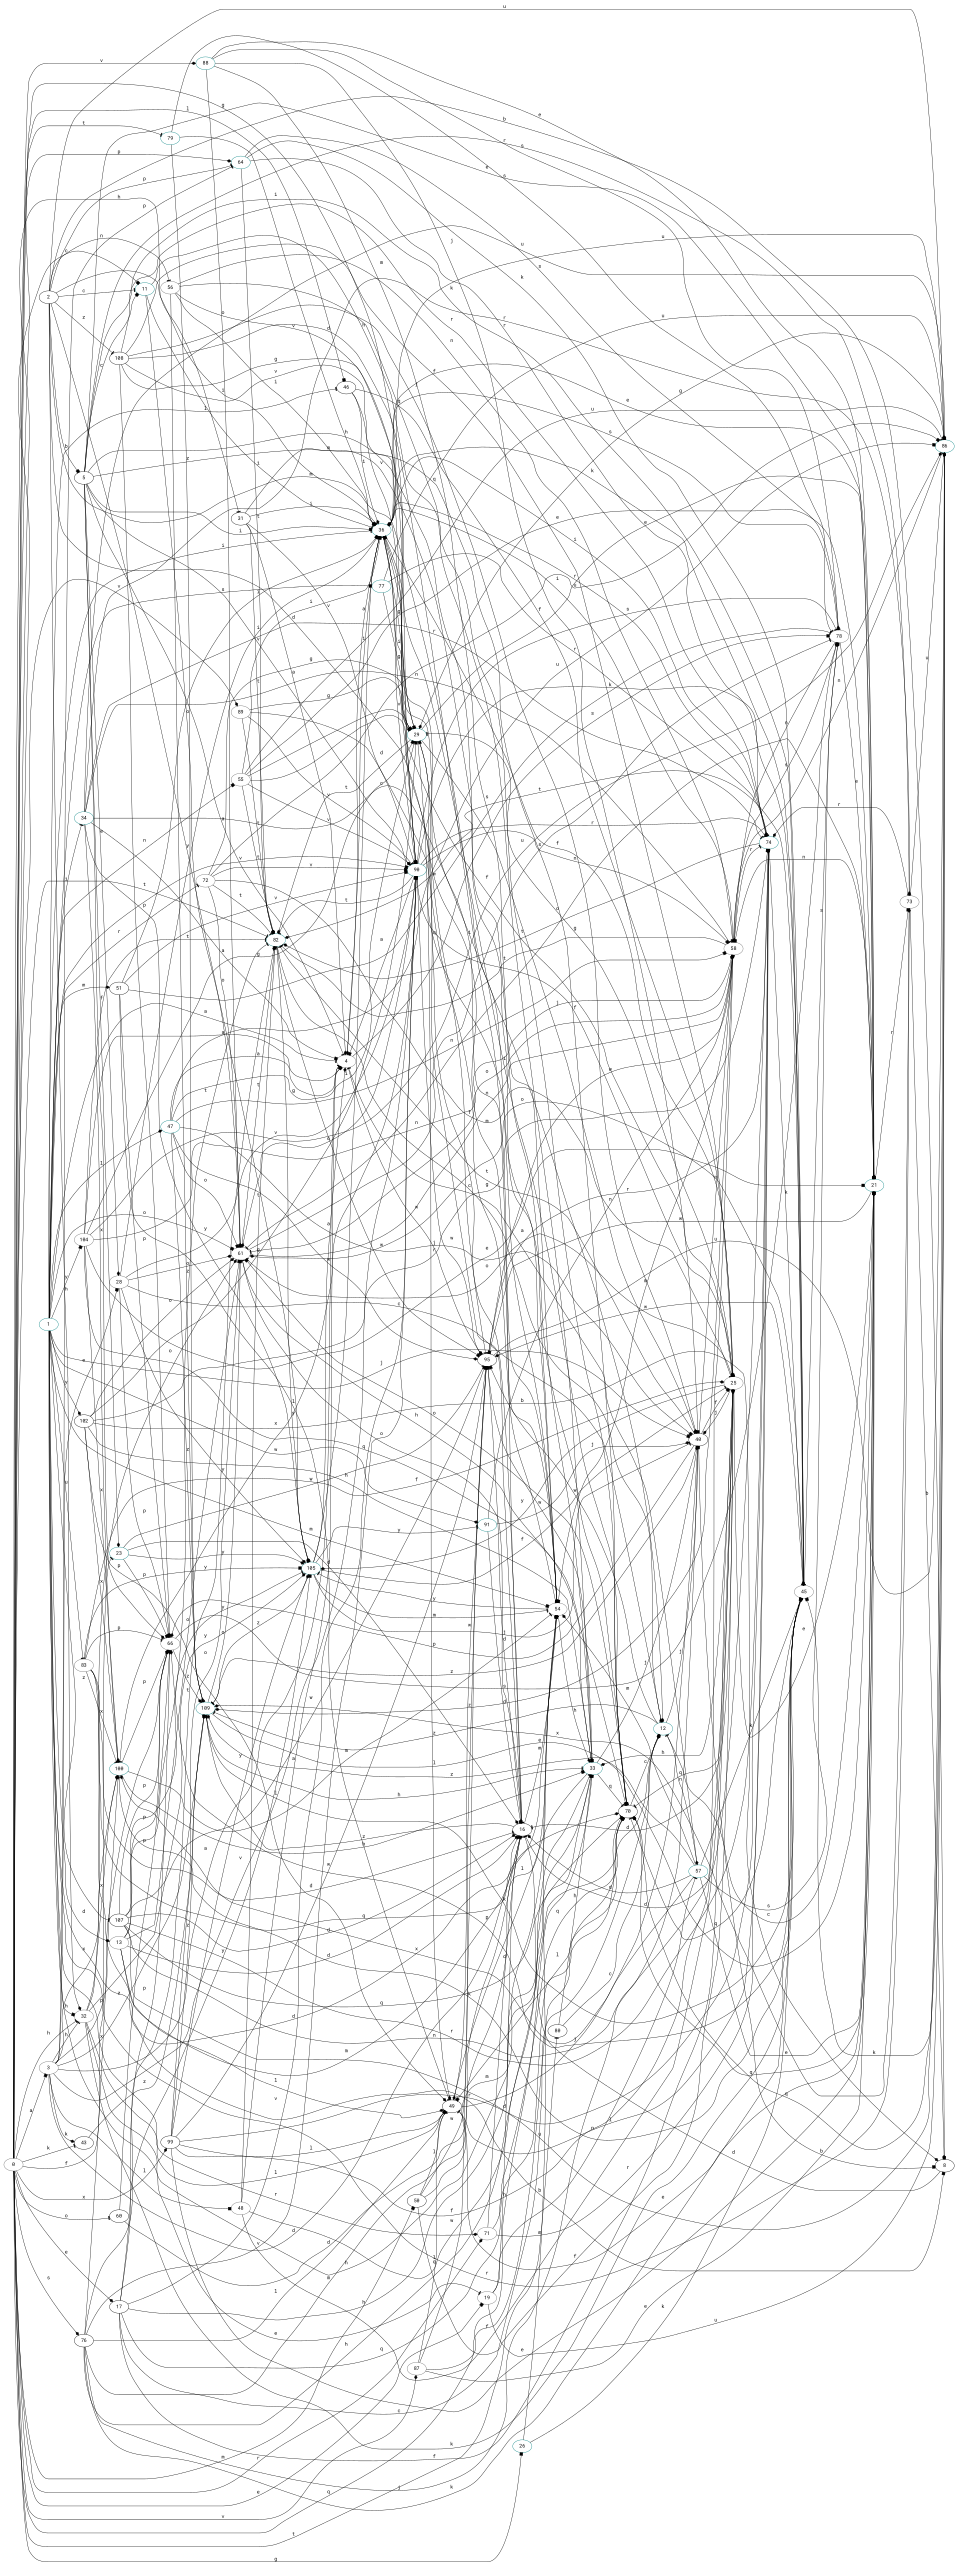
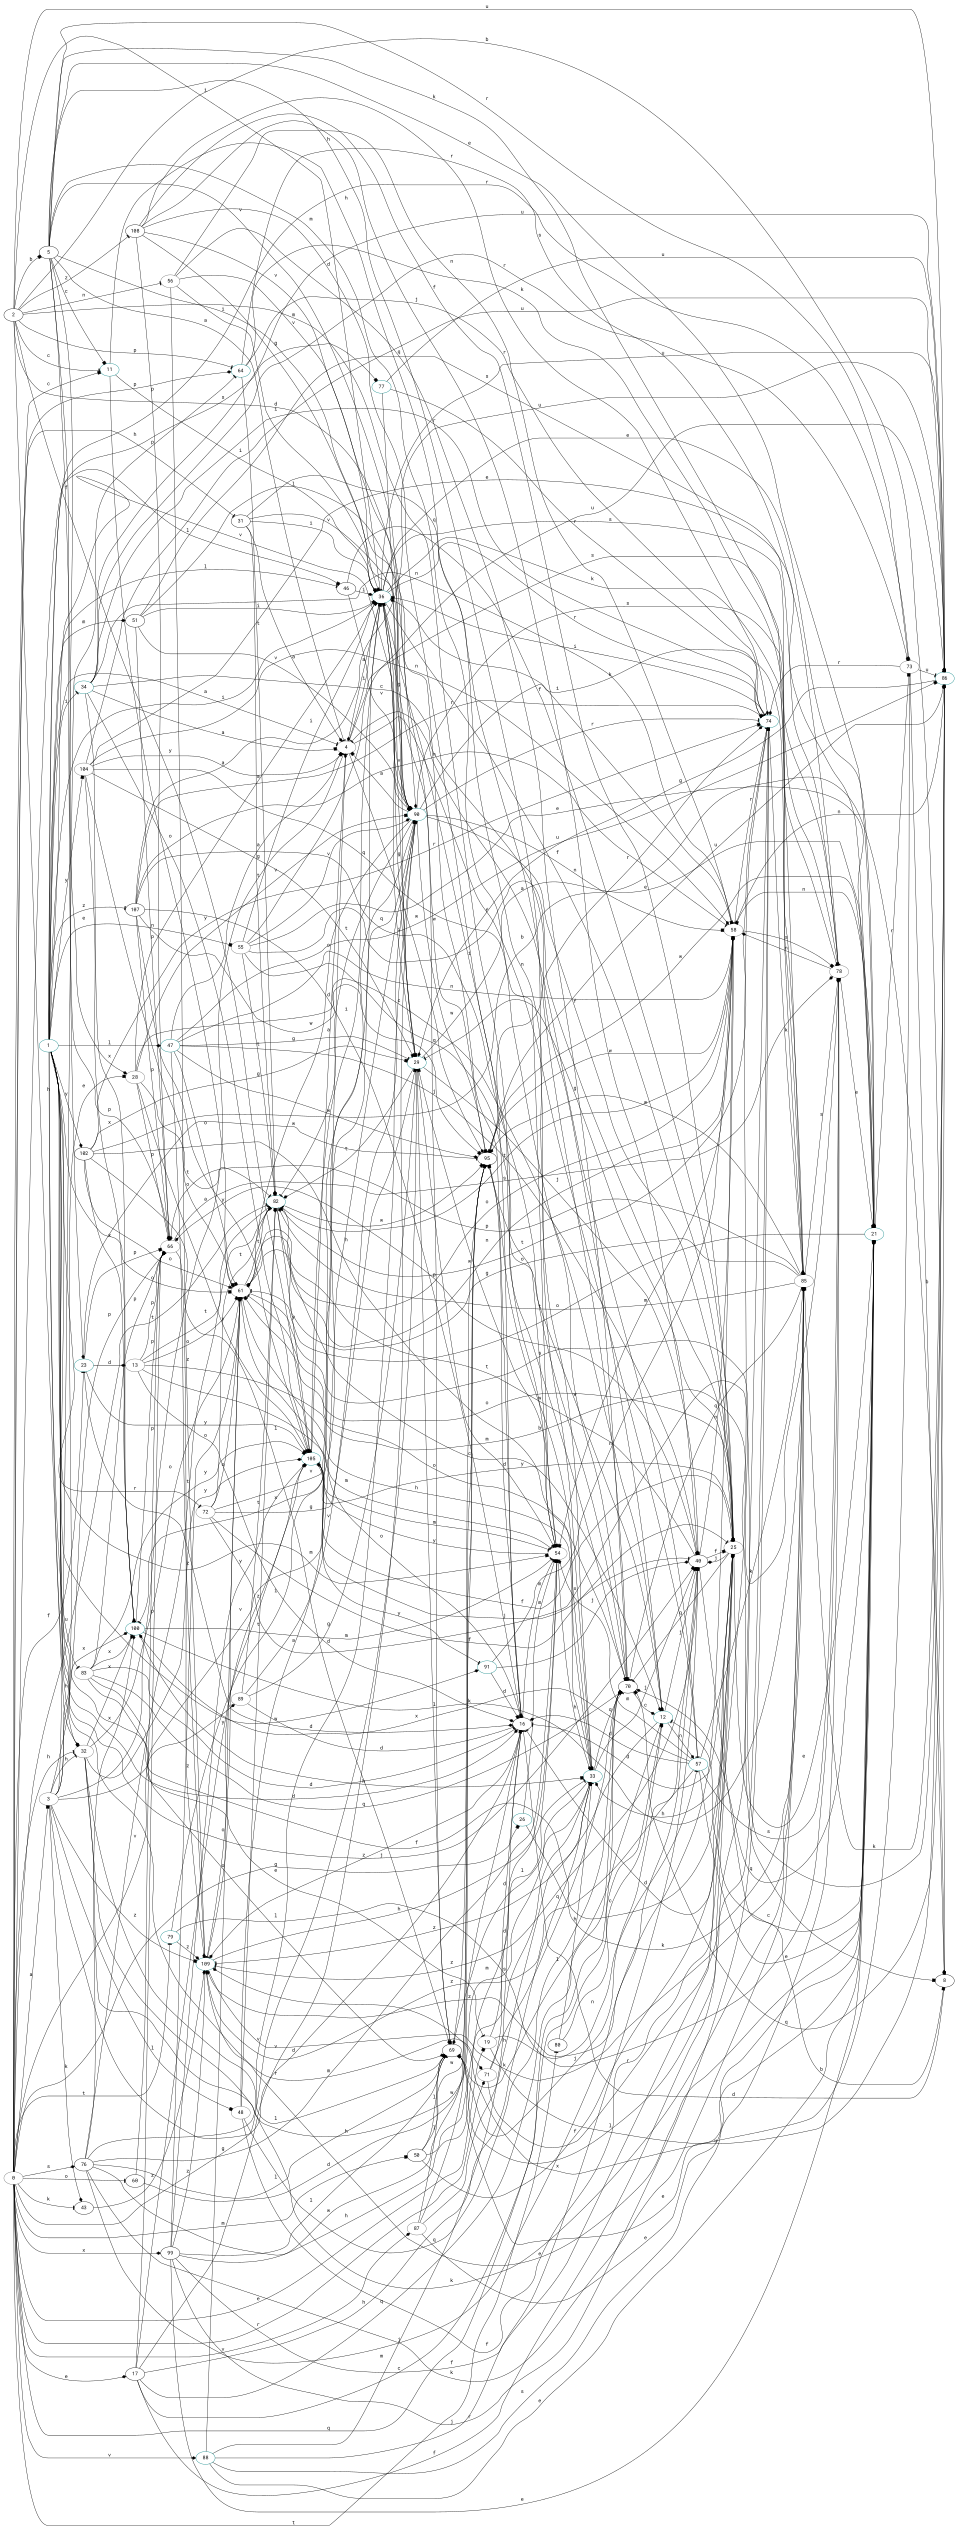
(258, 628) -> (258, 776)
none -> (559, 1145)
(544, 1232) -> none
(804, 1592) -> (804, 1281)
(55, 1644) -> (107, 1365)
(452, 2106) -> (452, 2050)
